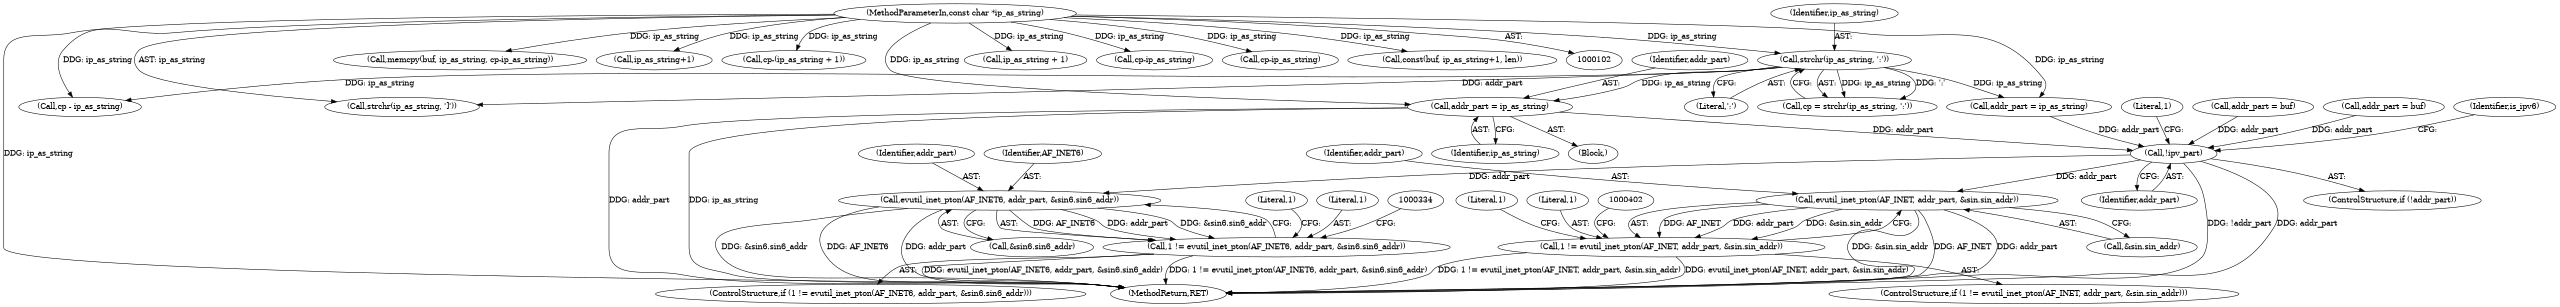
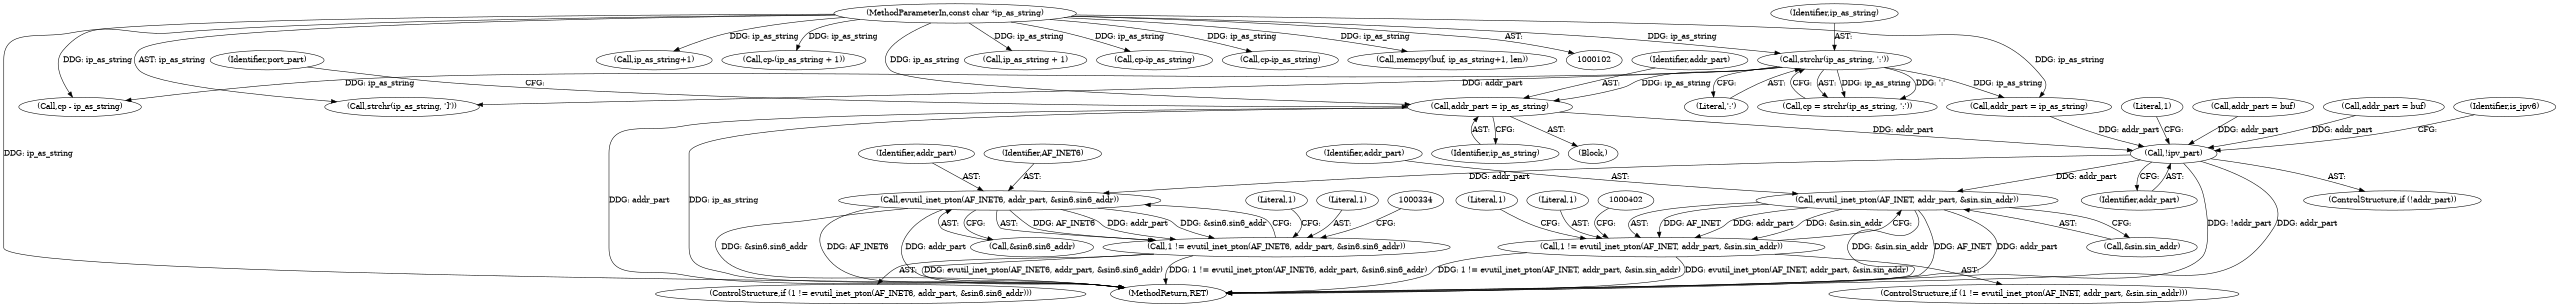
none -> (267, 60)
(460, 60) -> none
(1452, 60) -> (1452, 60)
